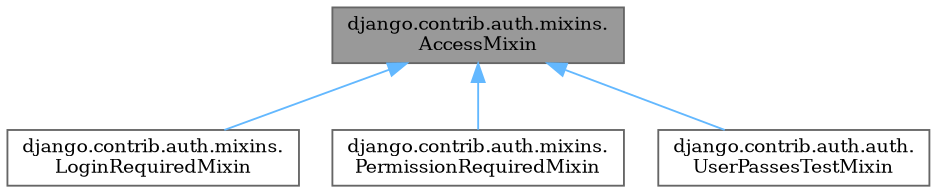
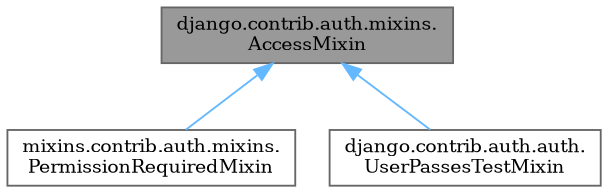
(153, 158) -> none
(478, 158) -> (151, 158)
